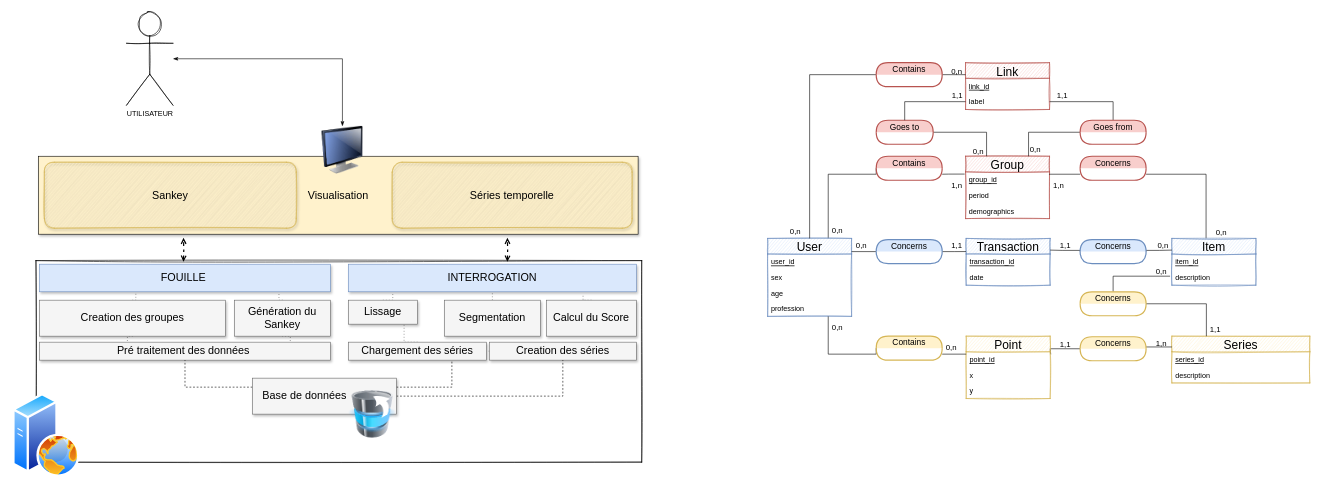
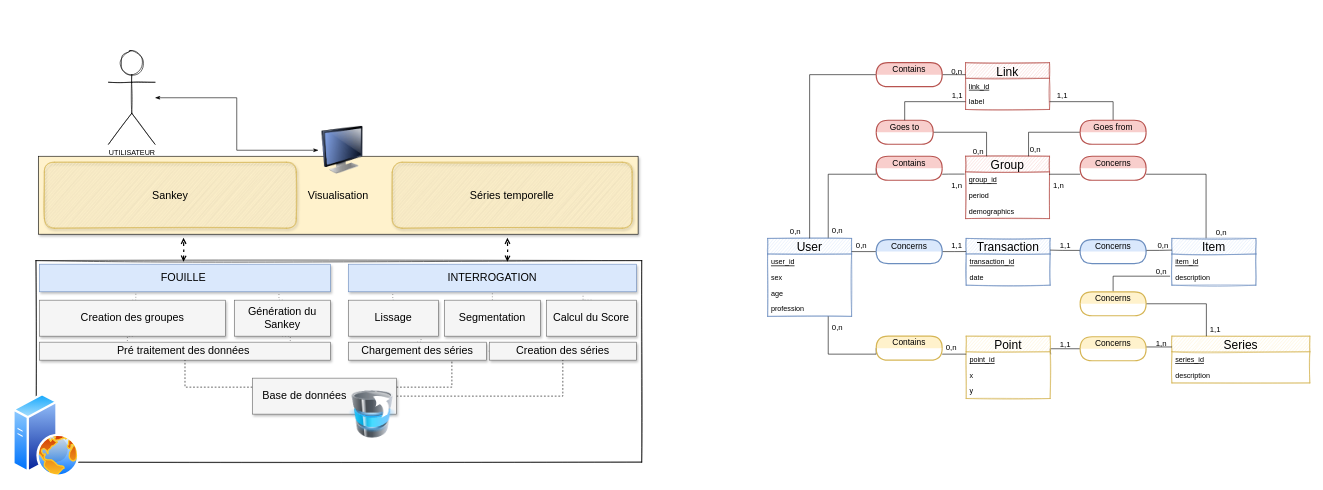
(150, 59) -> (132, 98)
(383, 312) -> (393, 318)
